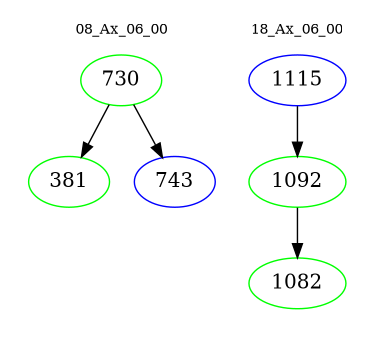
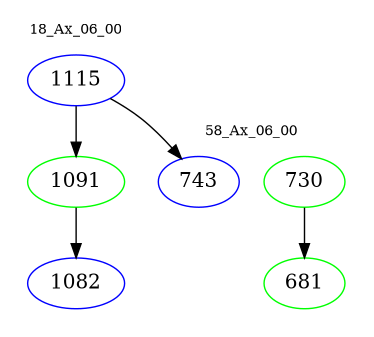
(122, 30) -> (252, 132)
(145, 125) -> (155, 131)
(69, 182) -> (304, 283)
(297, 182) -> (76, 182)
(297, 283) -> (76, 283)
